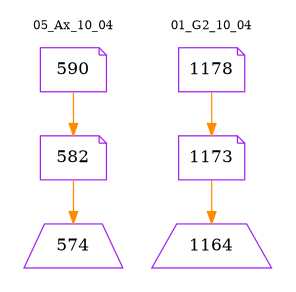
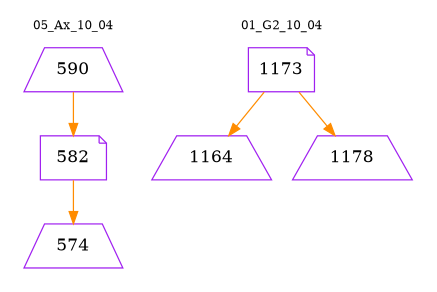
(73, 70) -> (73, 70)
(212, 70) -> (352, 158)
(212, 108) -> (313, 109)
